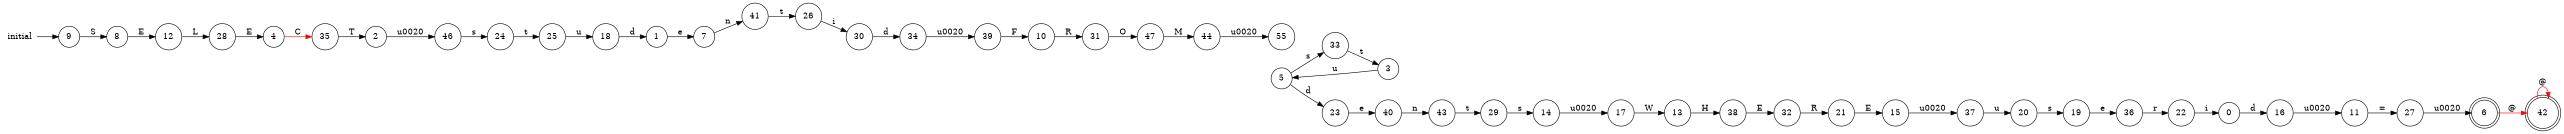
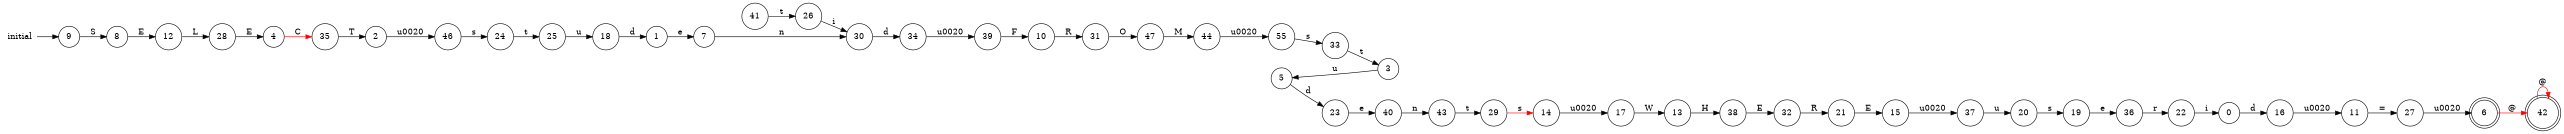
(726, 28) -> (777, 37)
(1305, 64) -> (1306, 41)
(1517, 113) -> (1517, 113)
